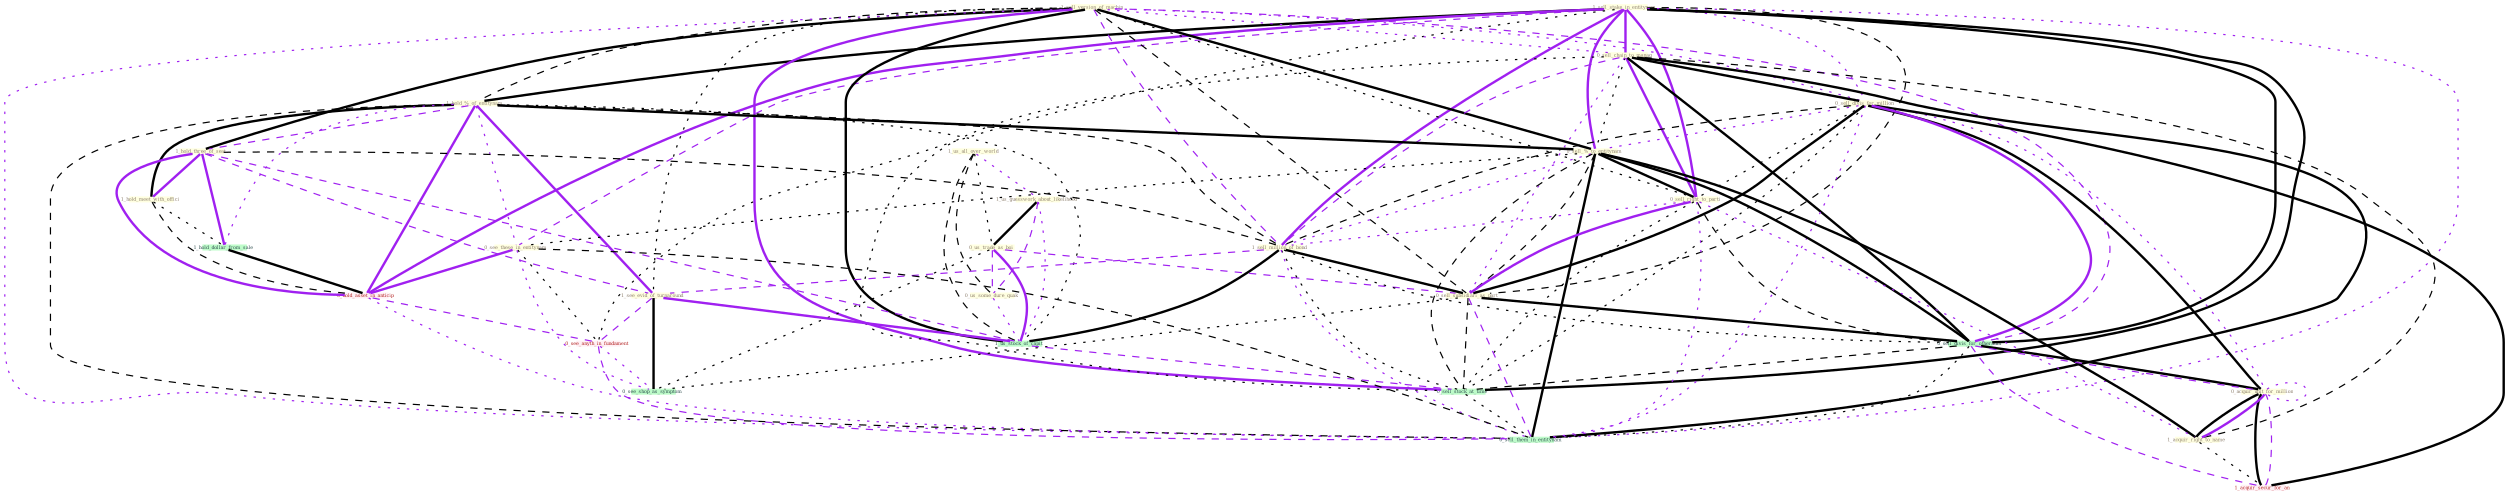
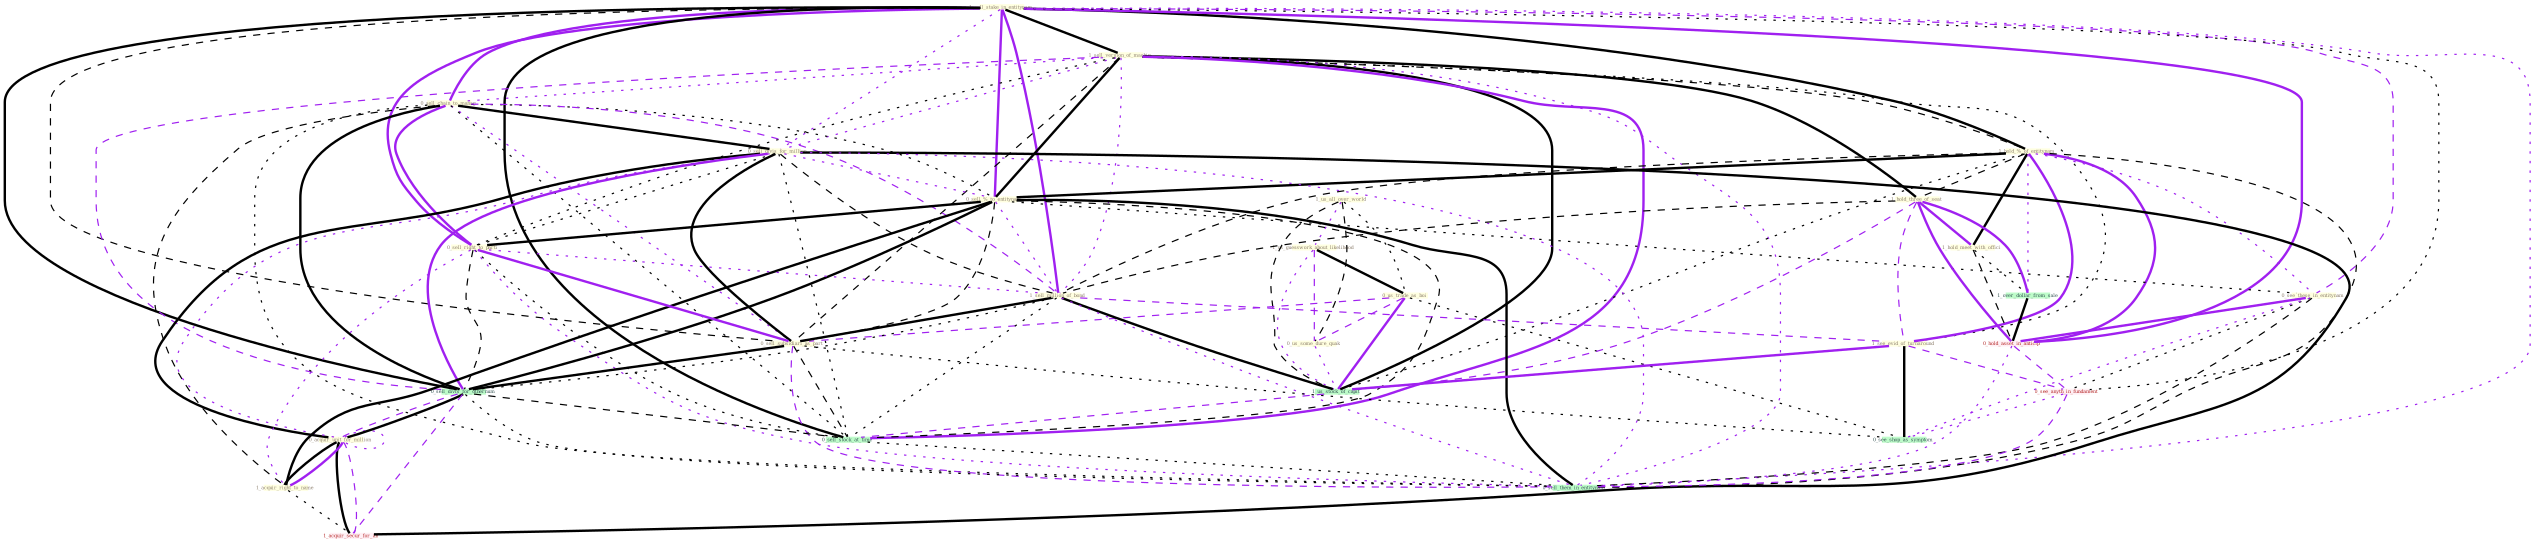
none -> (1062, 31)
(371, 122) -> (1960, 181)
(1169, 122) -> (1112, 182)
(225, 247) -> (2028, 296)
(2346, 281) -> (517, 441)
